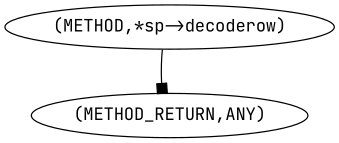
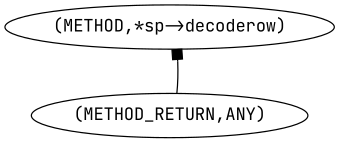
(161, 65) -> (178, 78)
